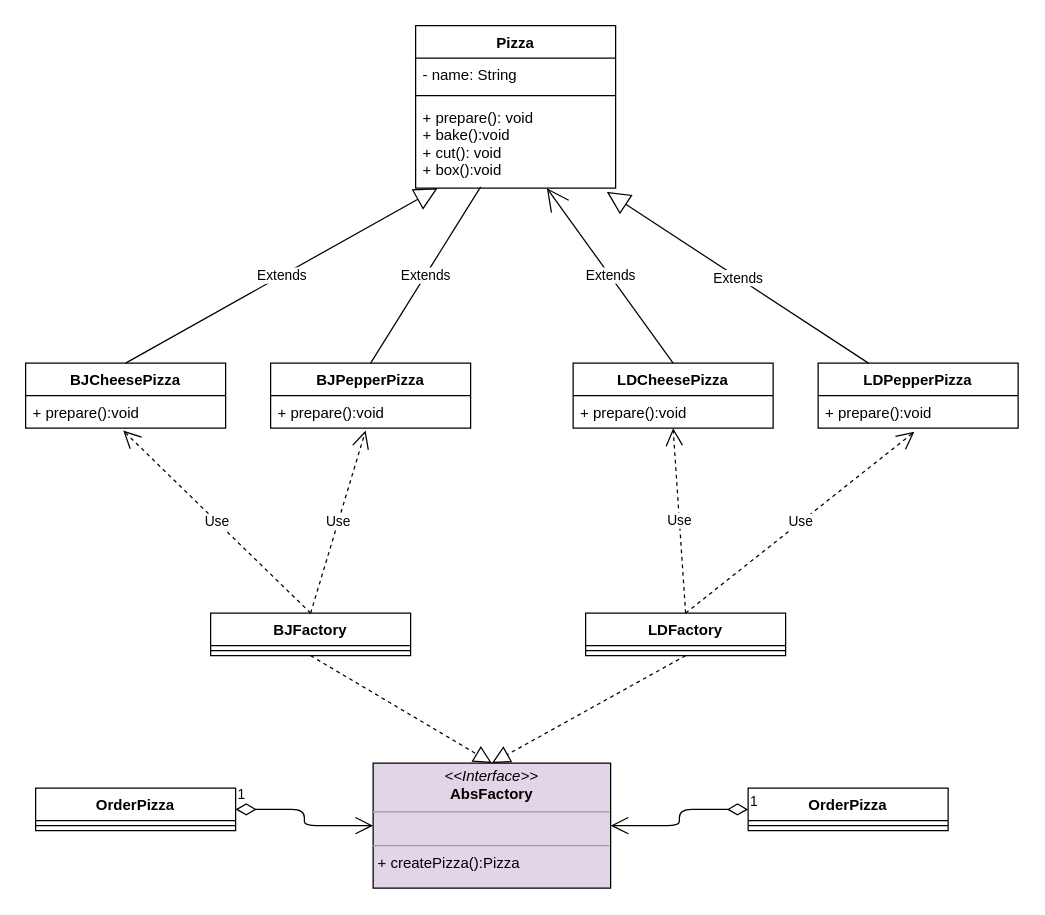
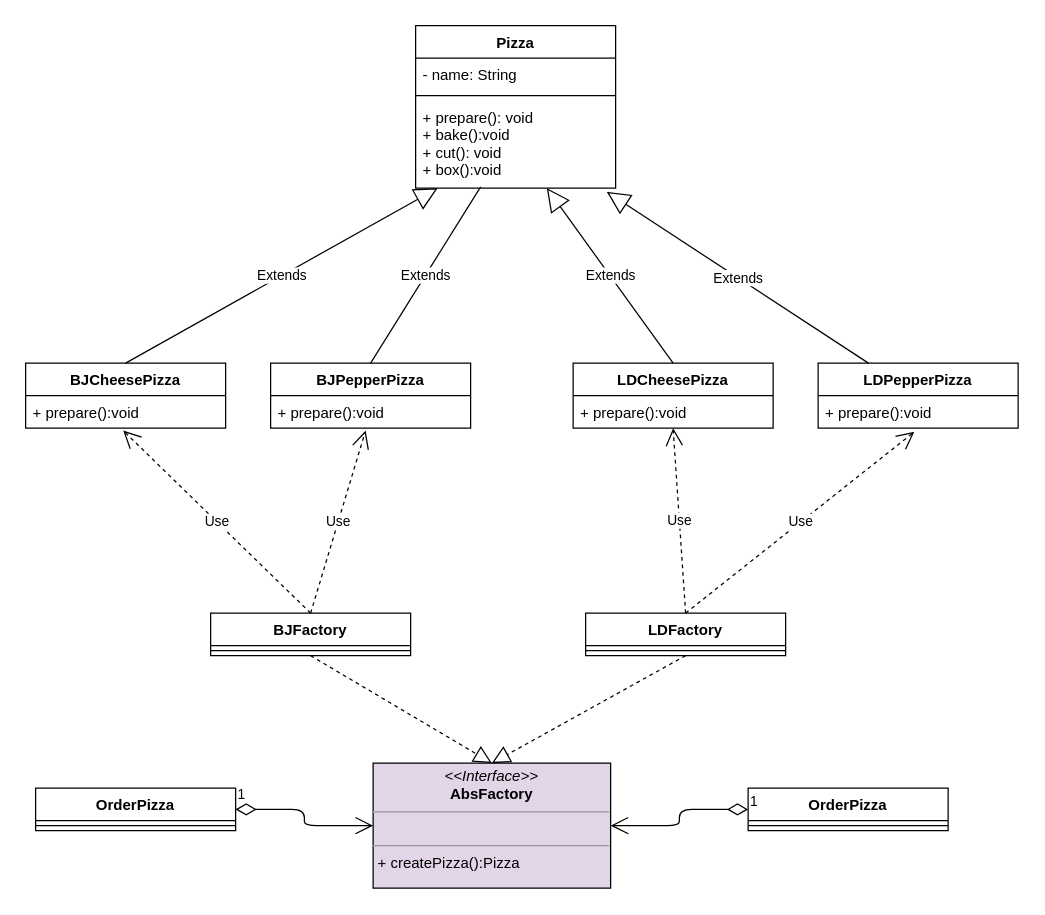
(555, 200) -> (561, 207)
